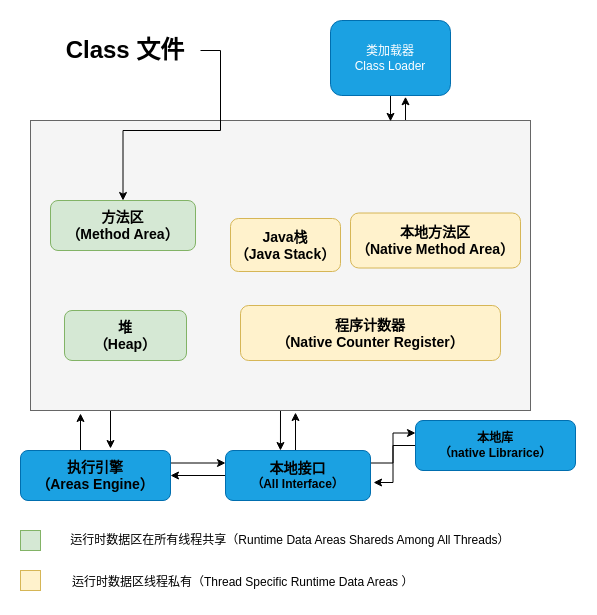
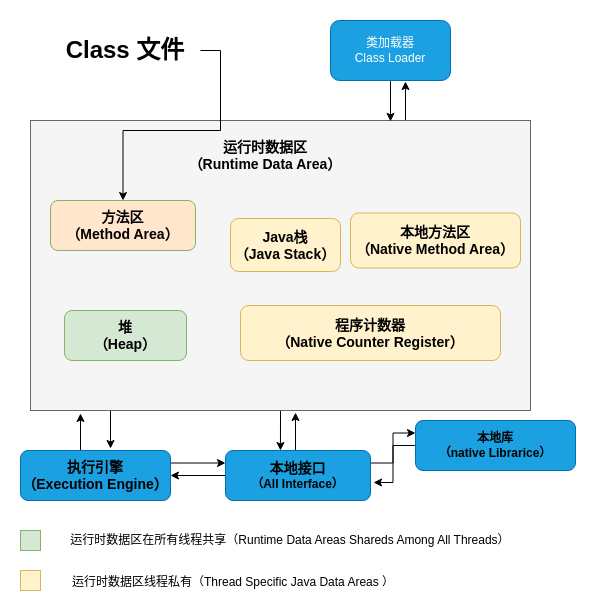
(391, 58) -> (391, 51)
none -> (266, 156)
(123, 226) -> (123, 226)
(96, 476) -> (96, 476)
(250, 583) -> (241, 583)
